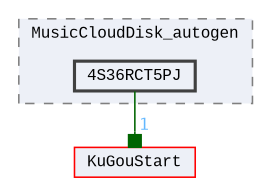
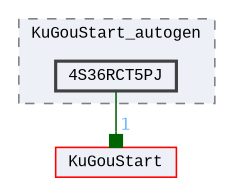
(136, 34) -> (117, 34)
